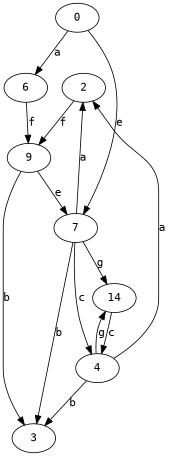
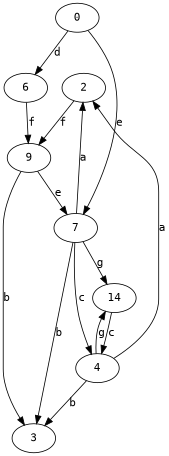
(58, 53) -> (58, 53)
